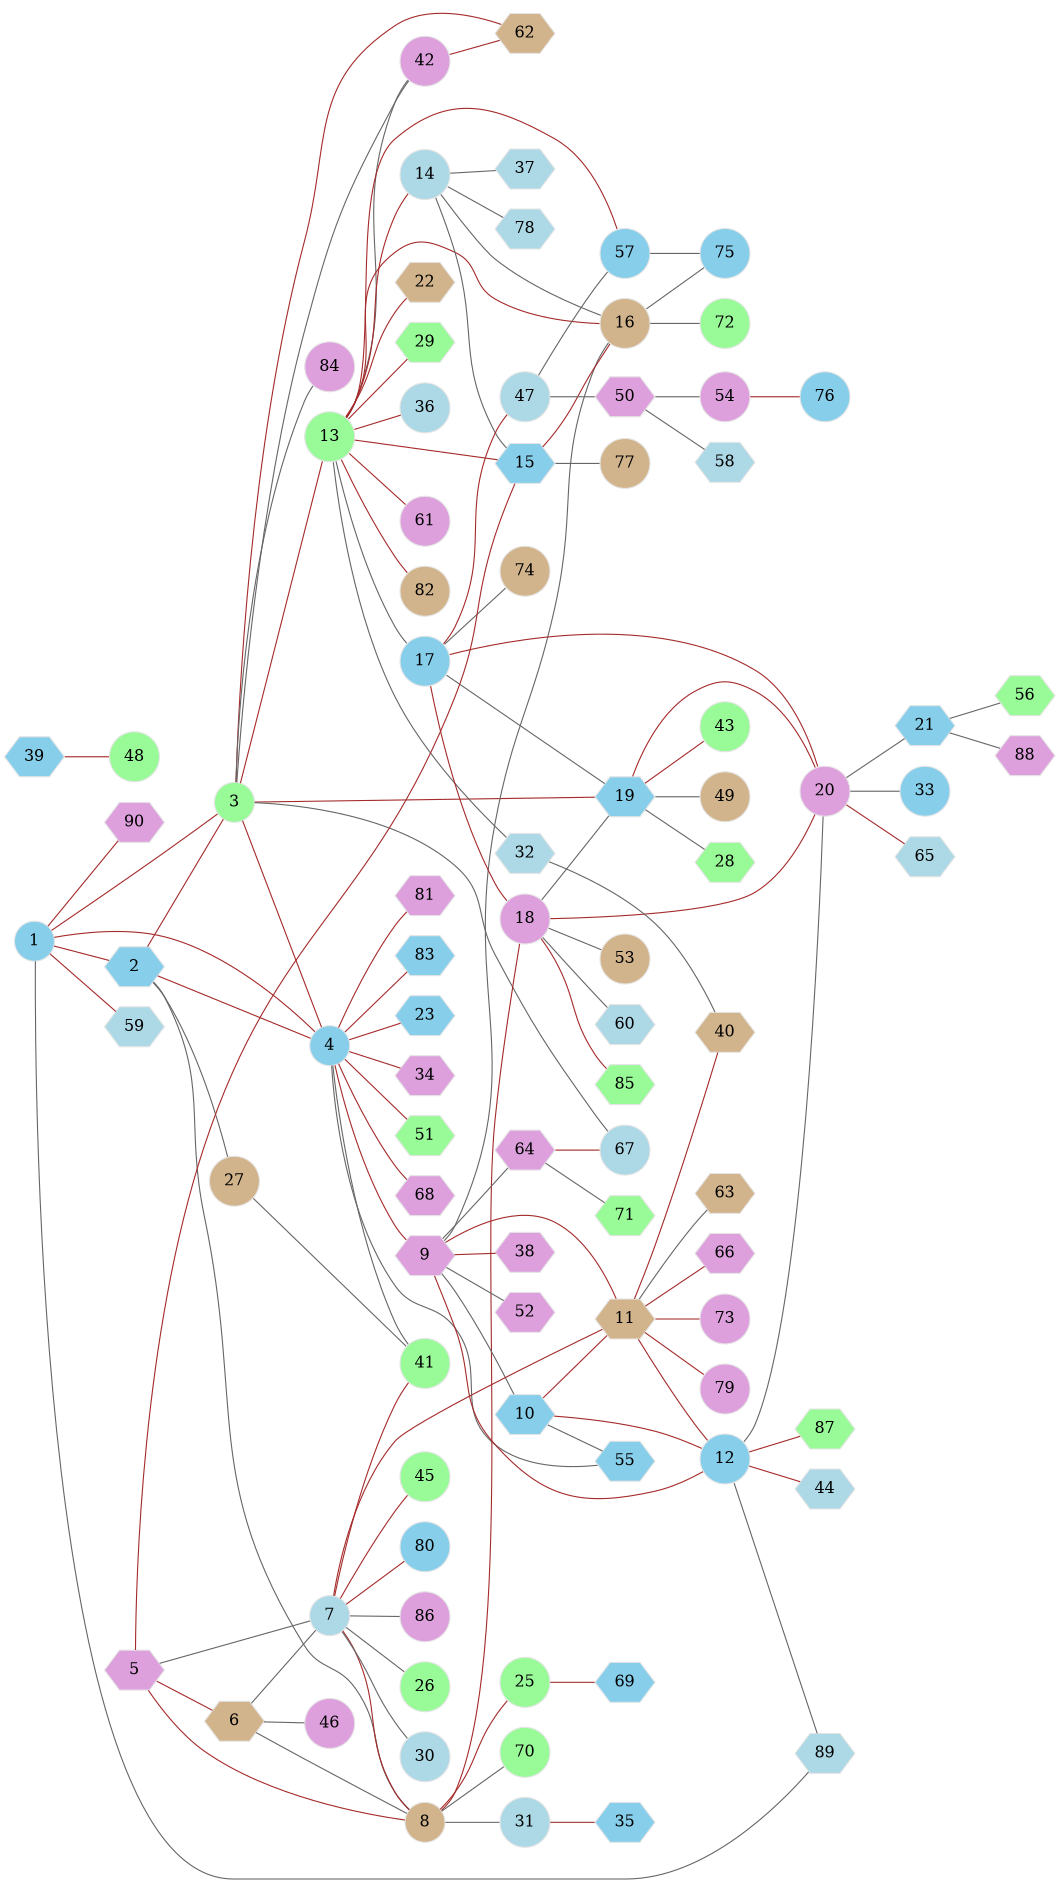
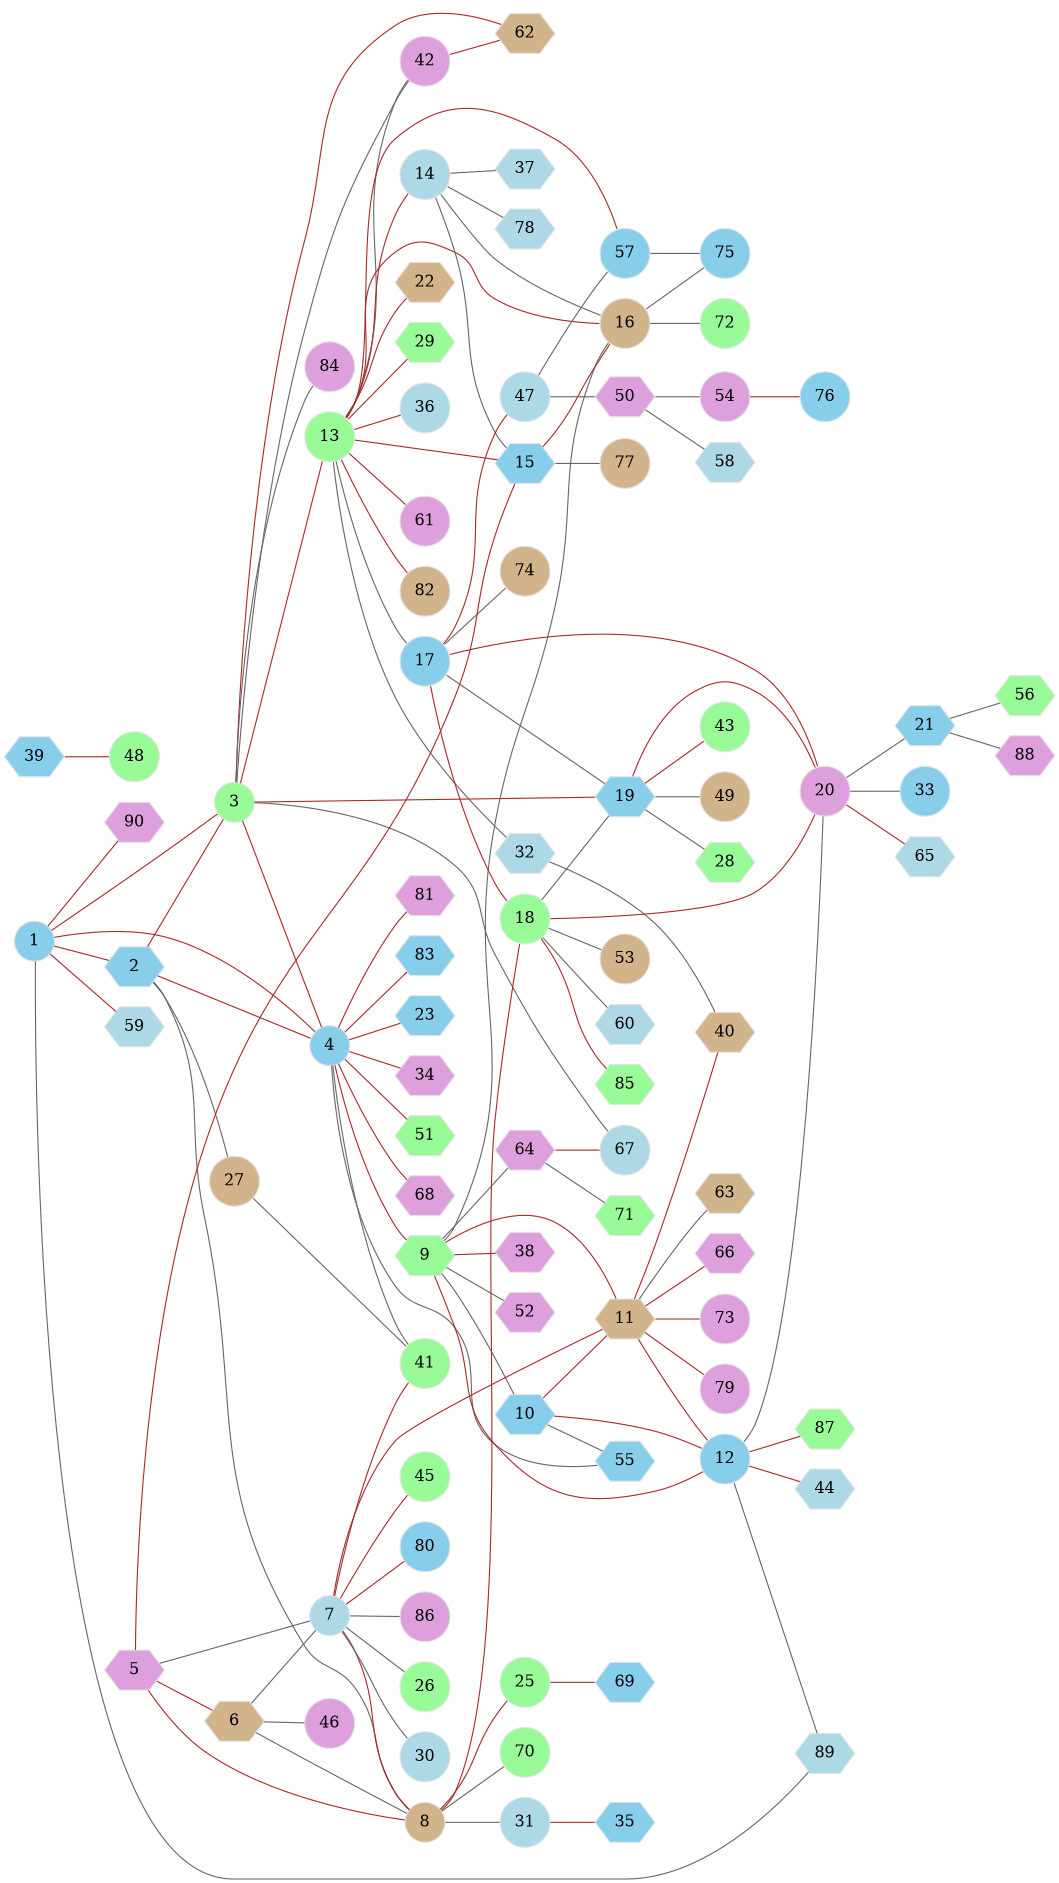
(525, 919) -> (525, 919)
(425, 1256) -> (425, 1256)
